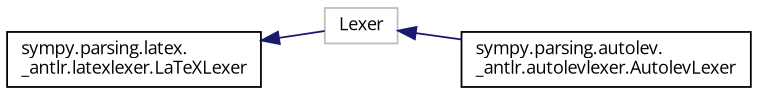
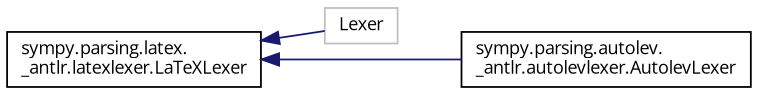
(438, 36) -> (370, 59)
